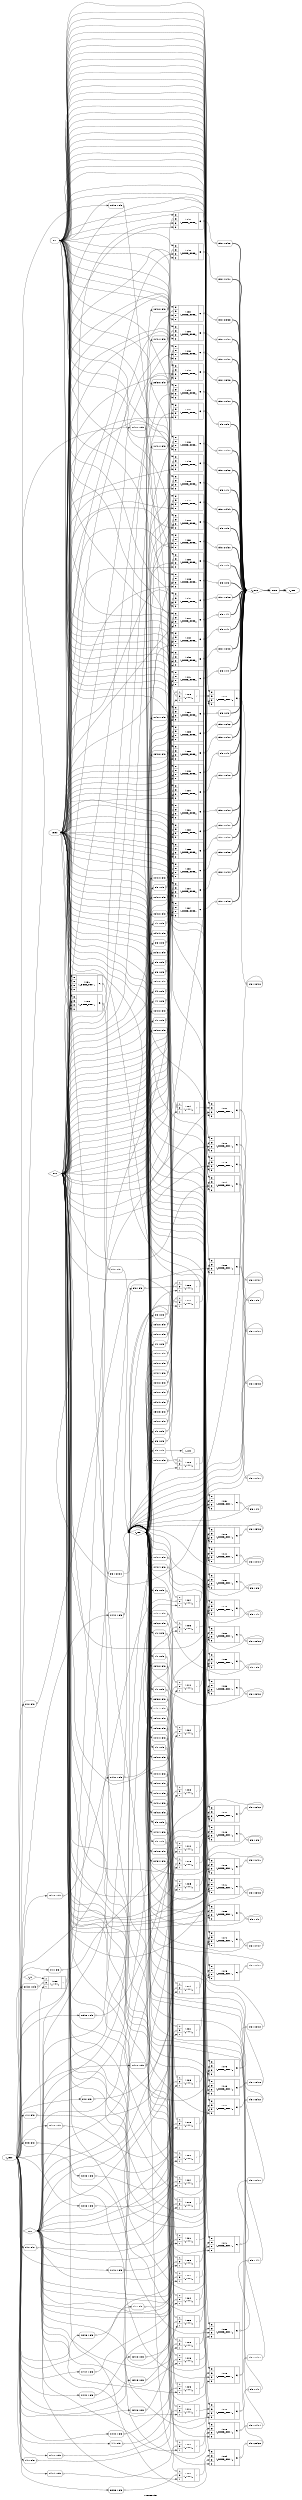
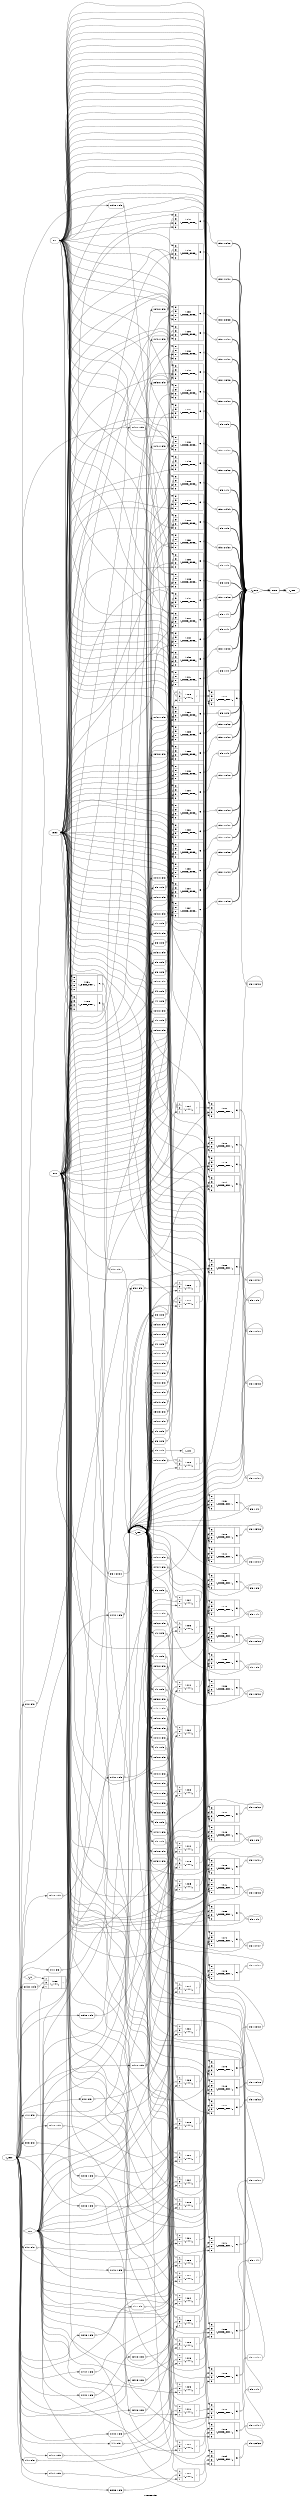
(55, 1174) -> (55, 1174)
